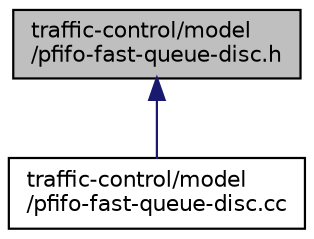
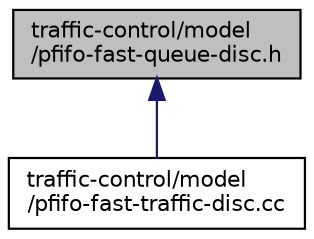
(157, 193) -> (157, 193)
